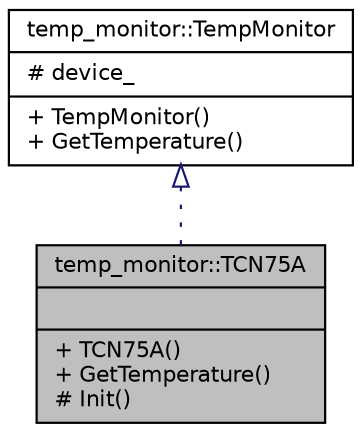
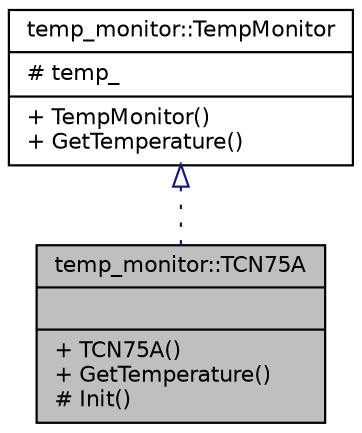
(81, 73) -> (74, 73)
